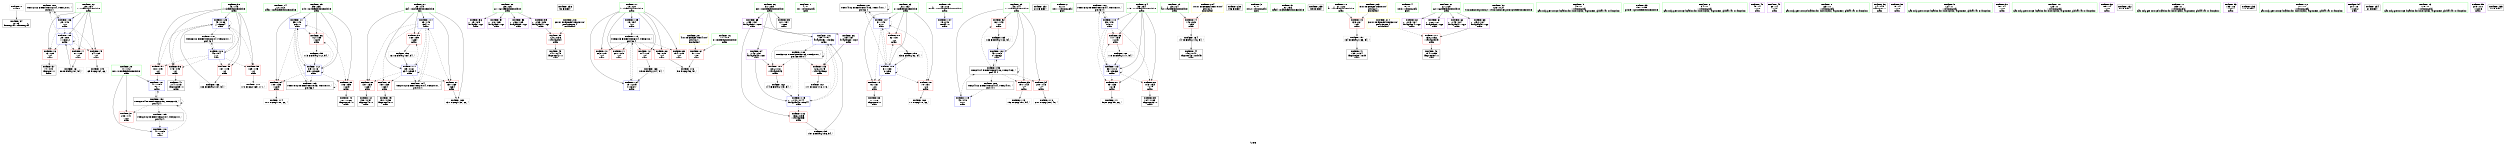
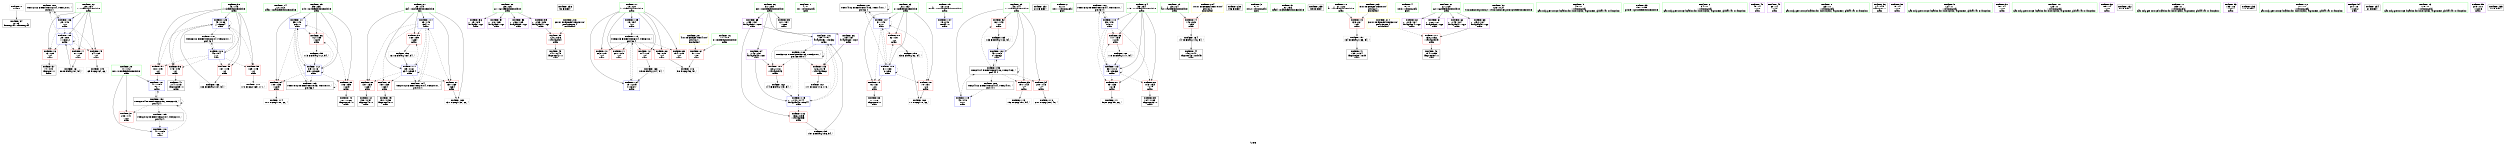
(901, 61) -> (914, 77)
